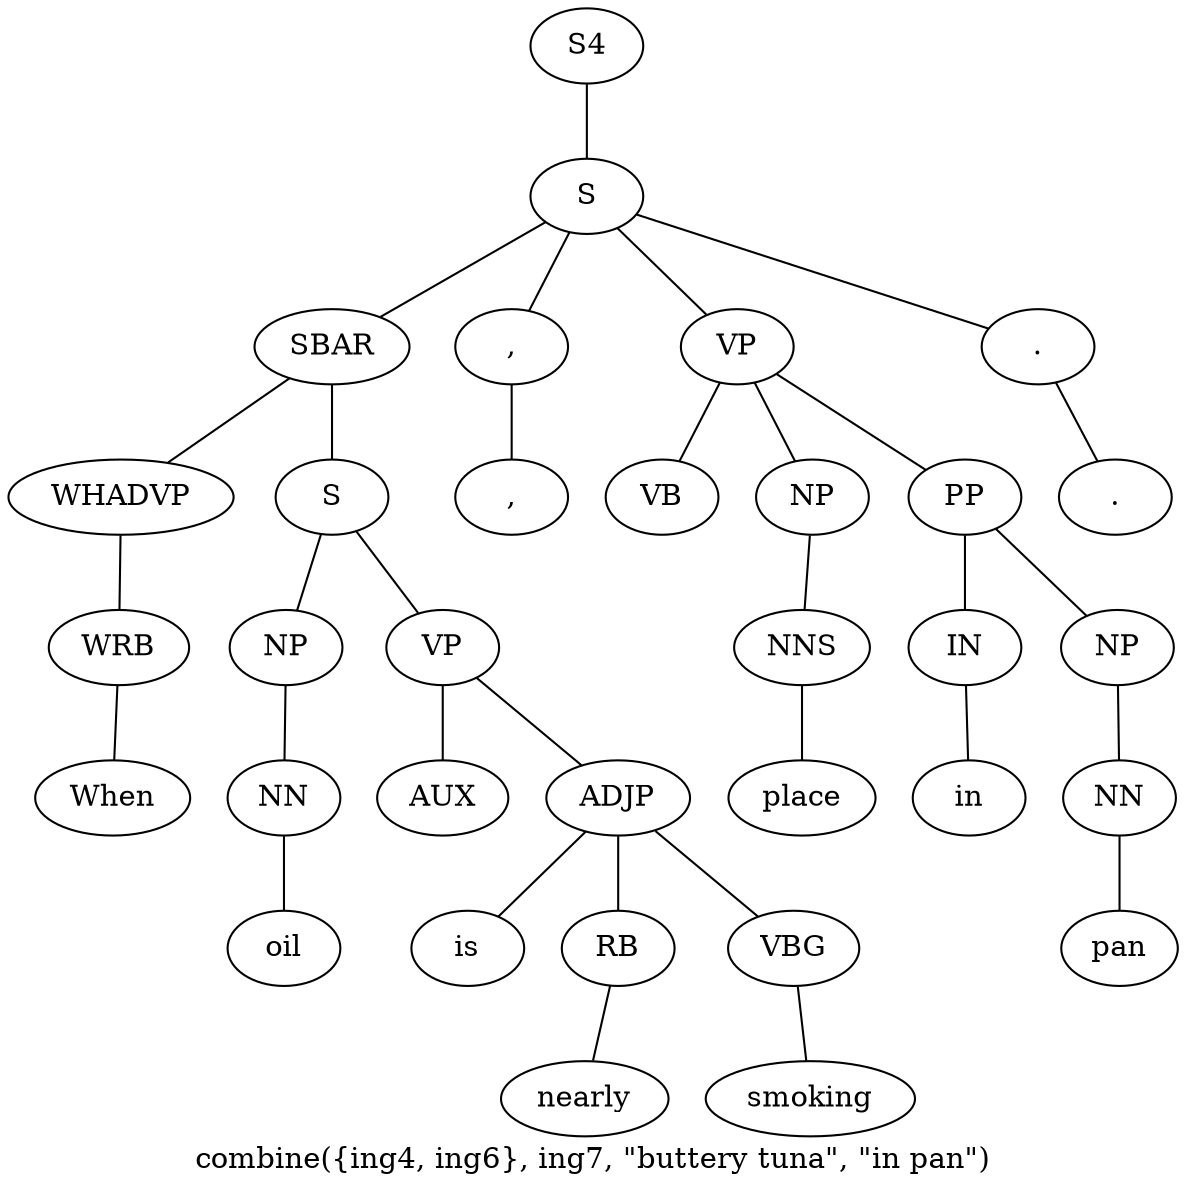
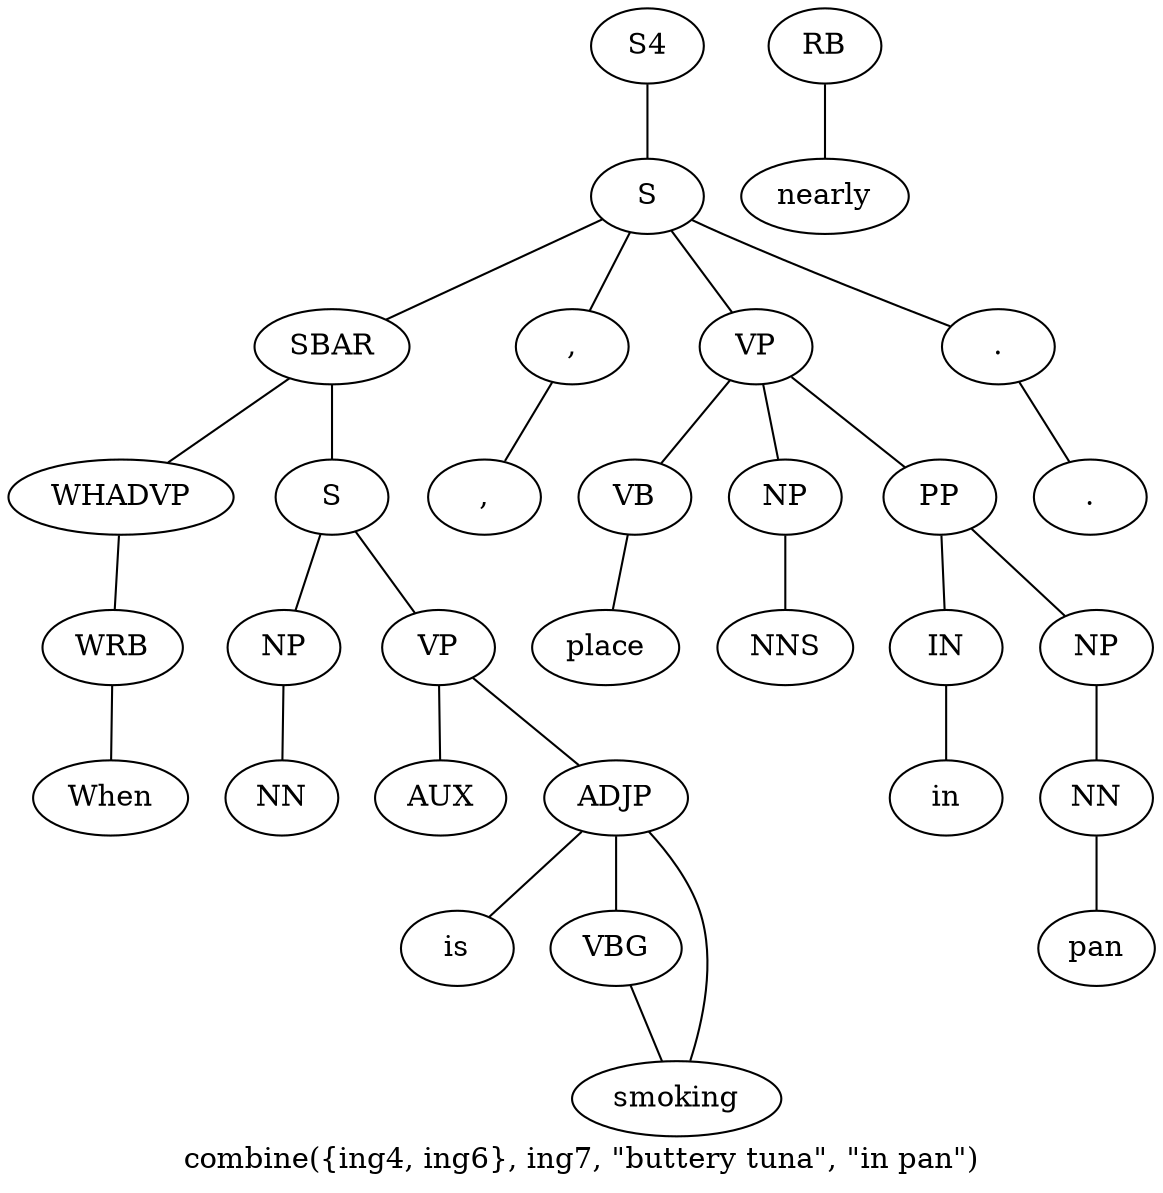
(802, 723) -> (620, 572)
(618, 873) -> (706, 939)
(284, 948) -> none
